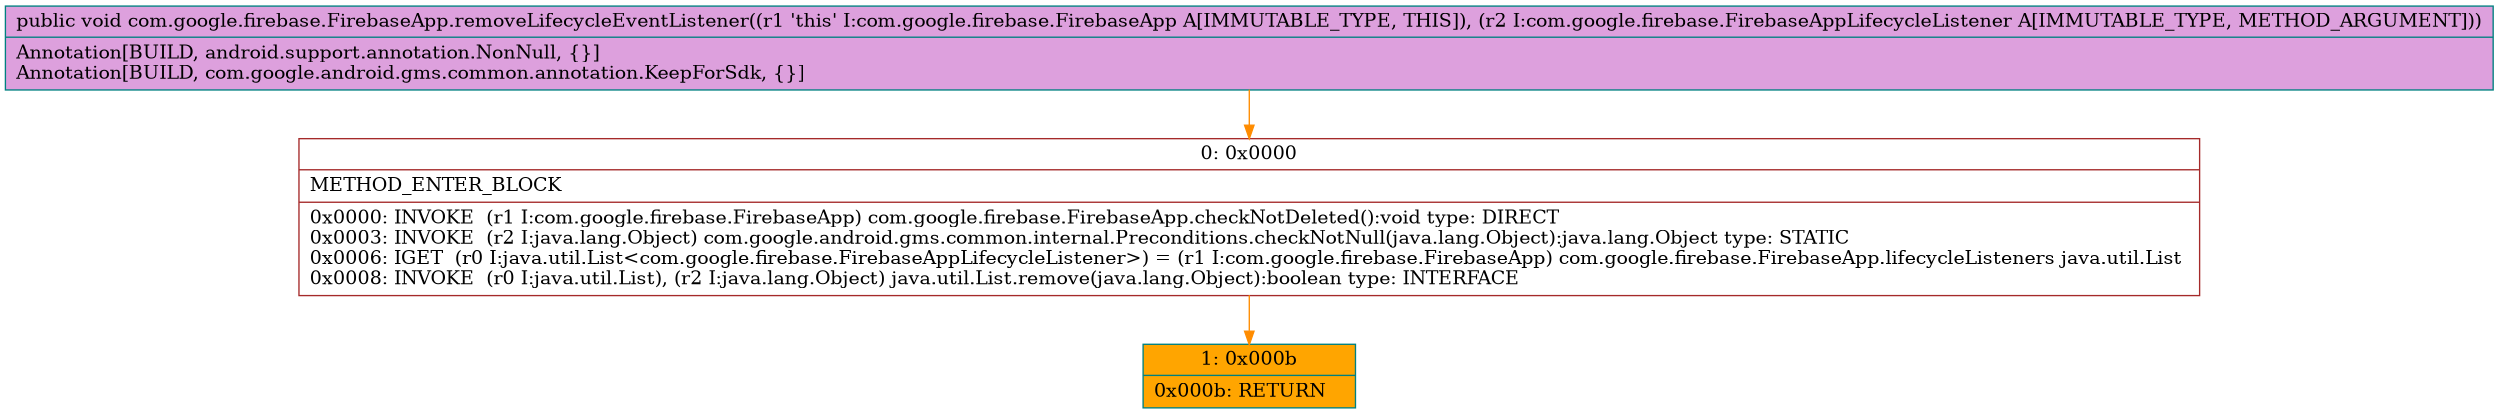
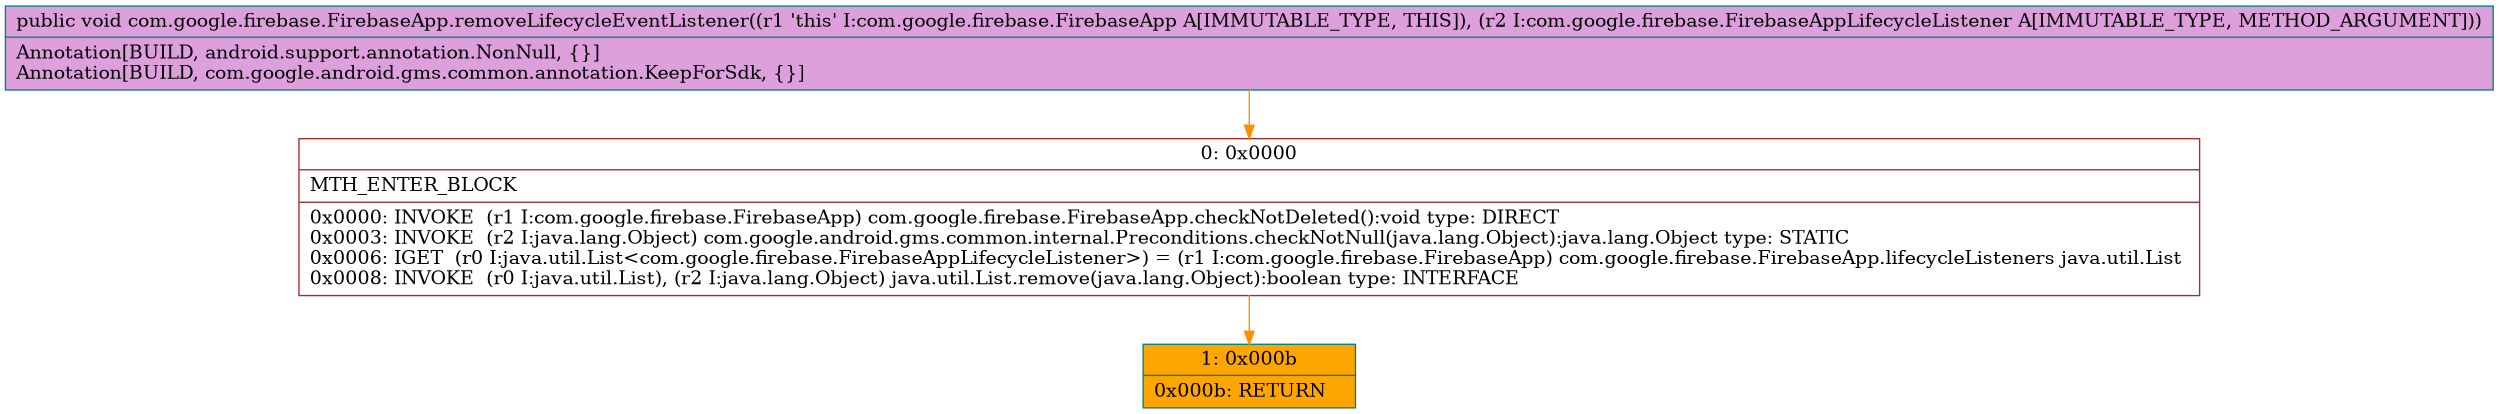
(436, 185) -> (414, 185)
